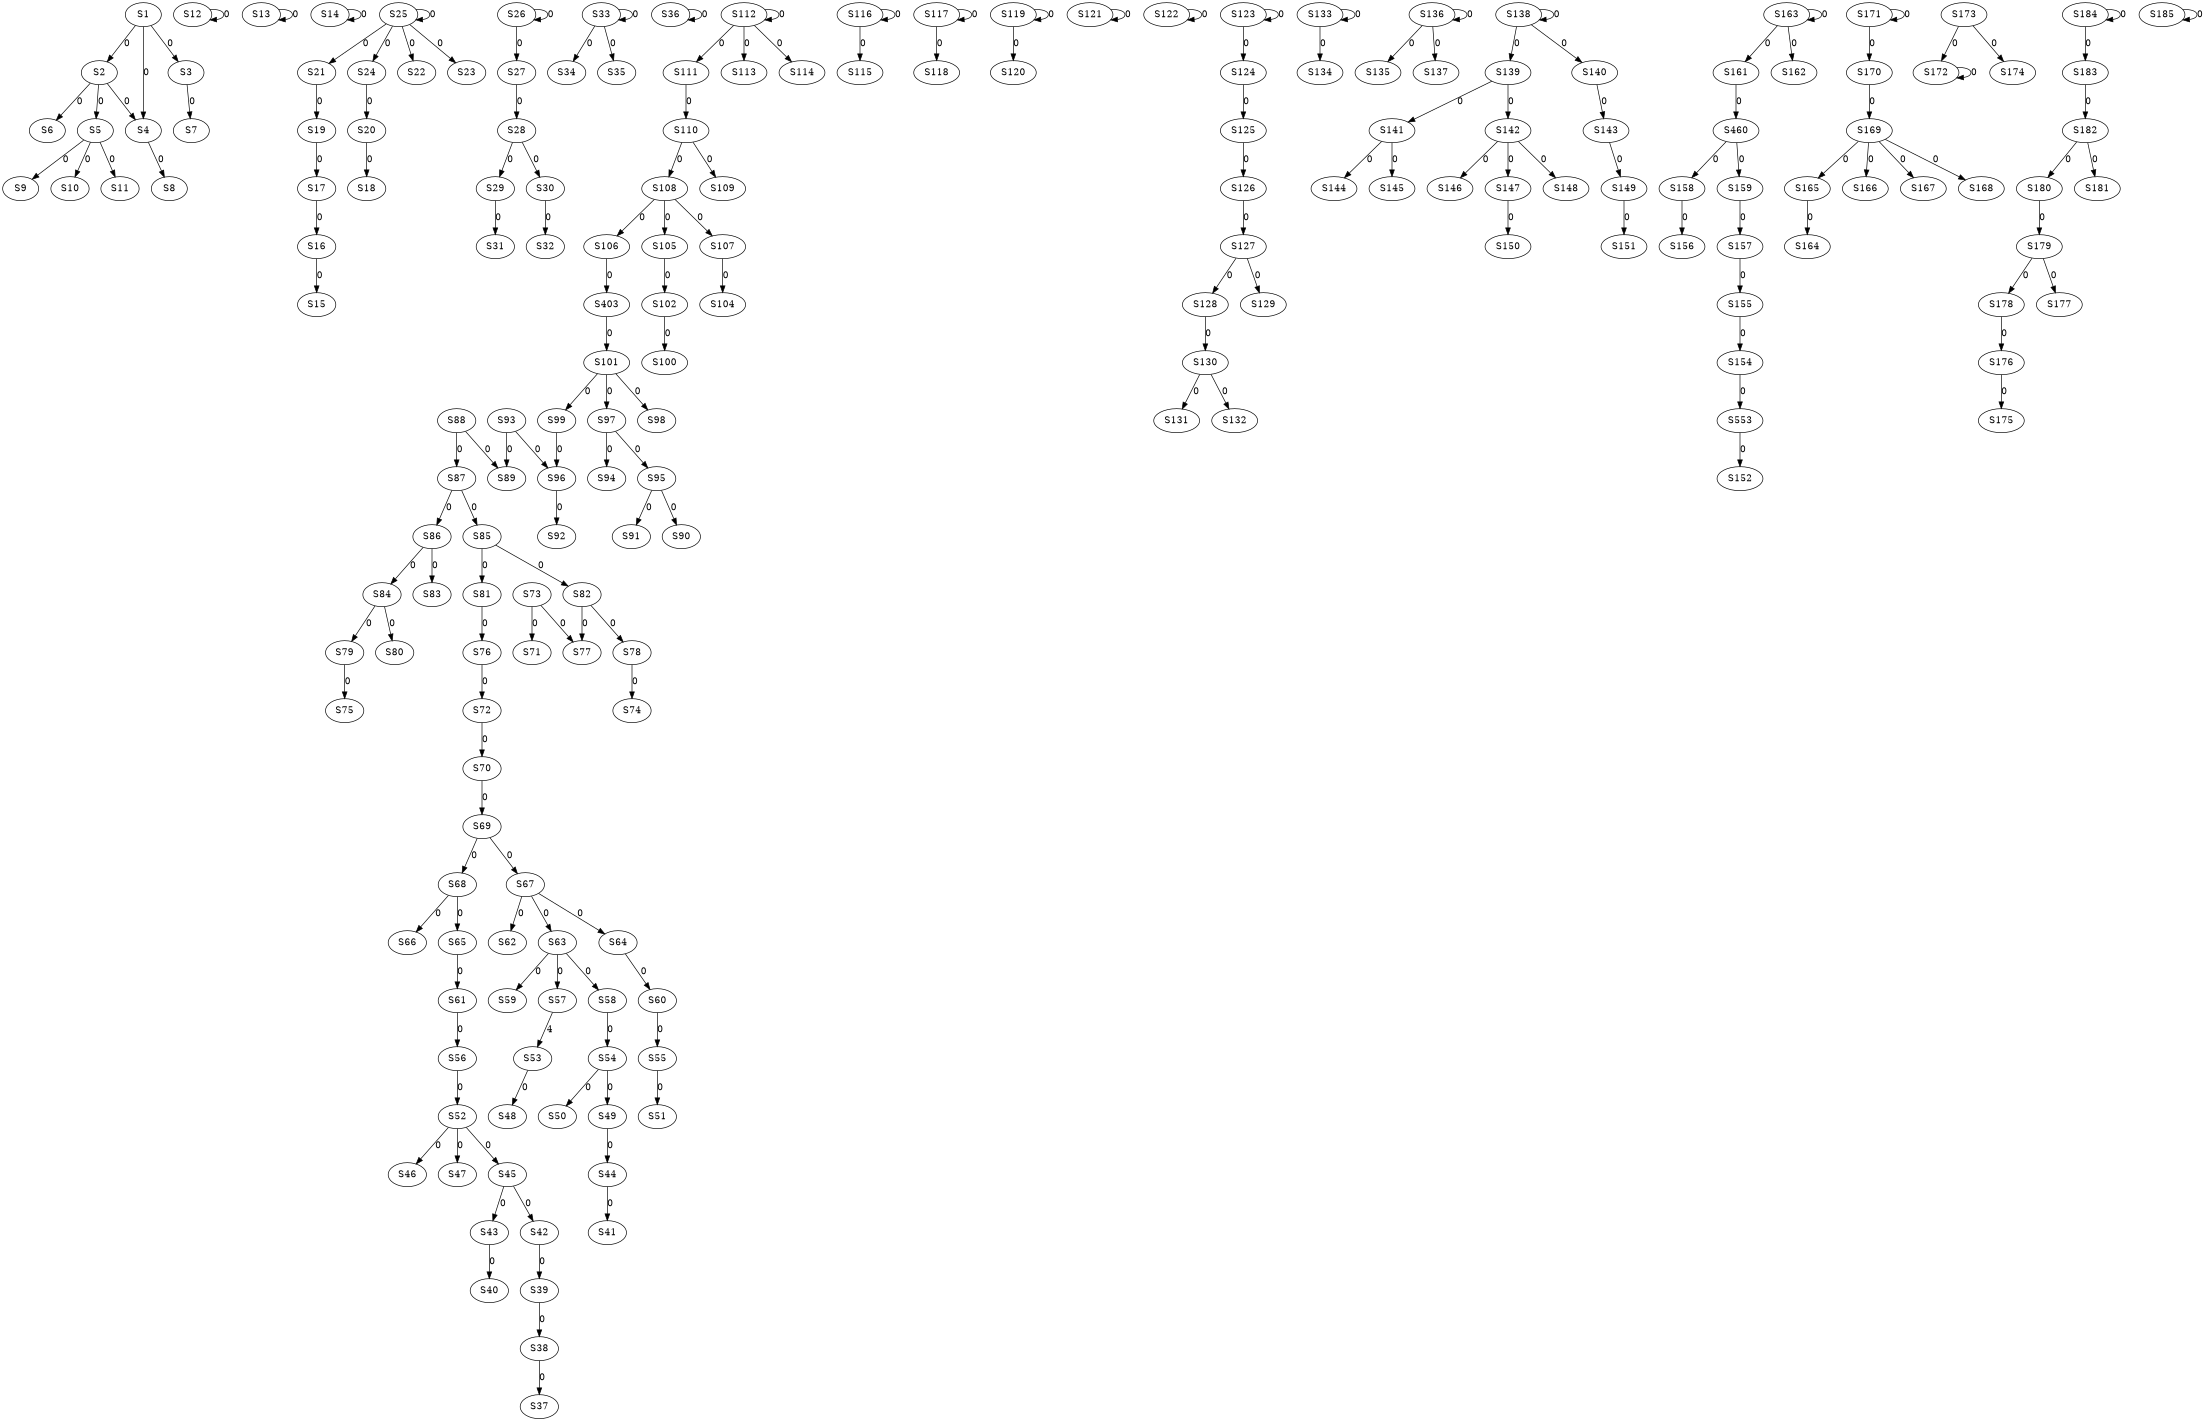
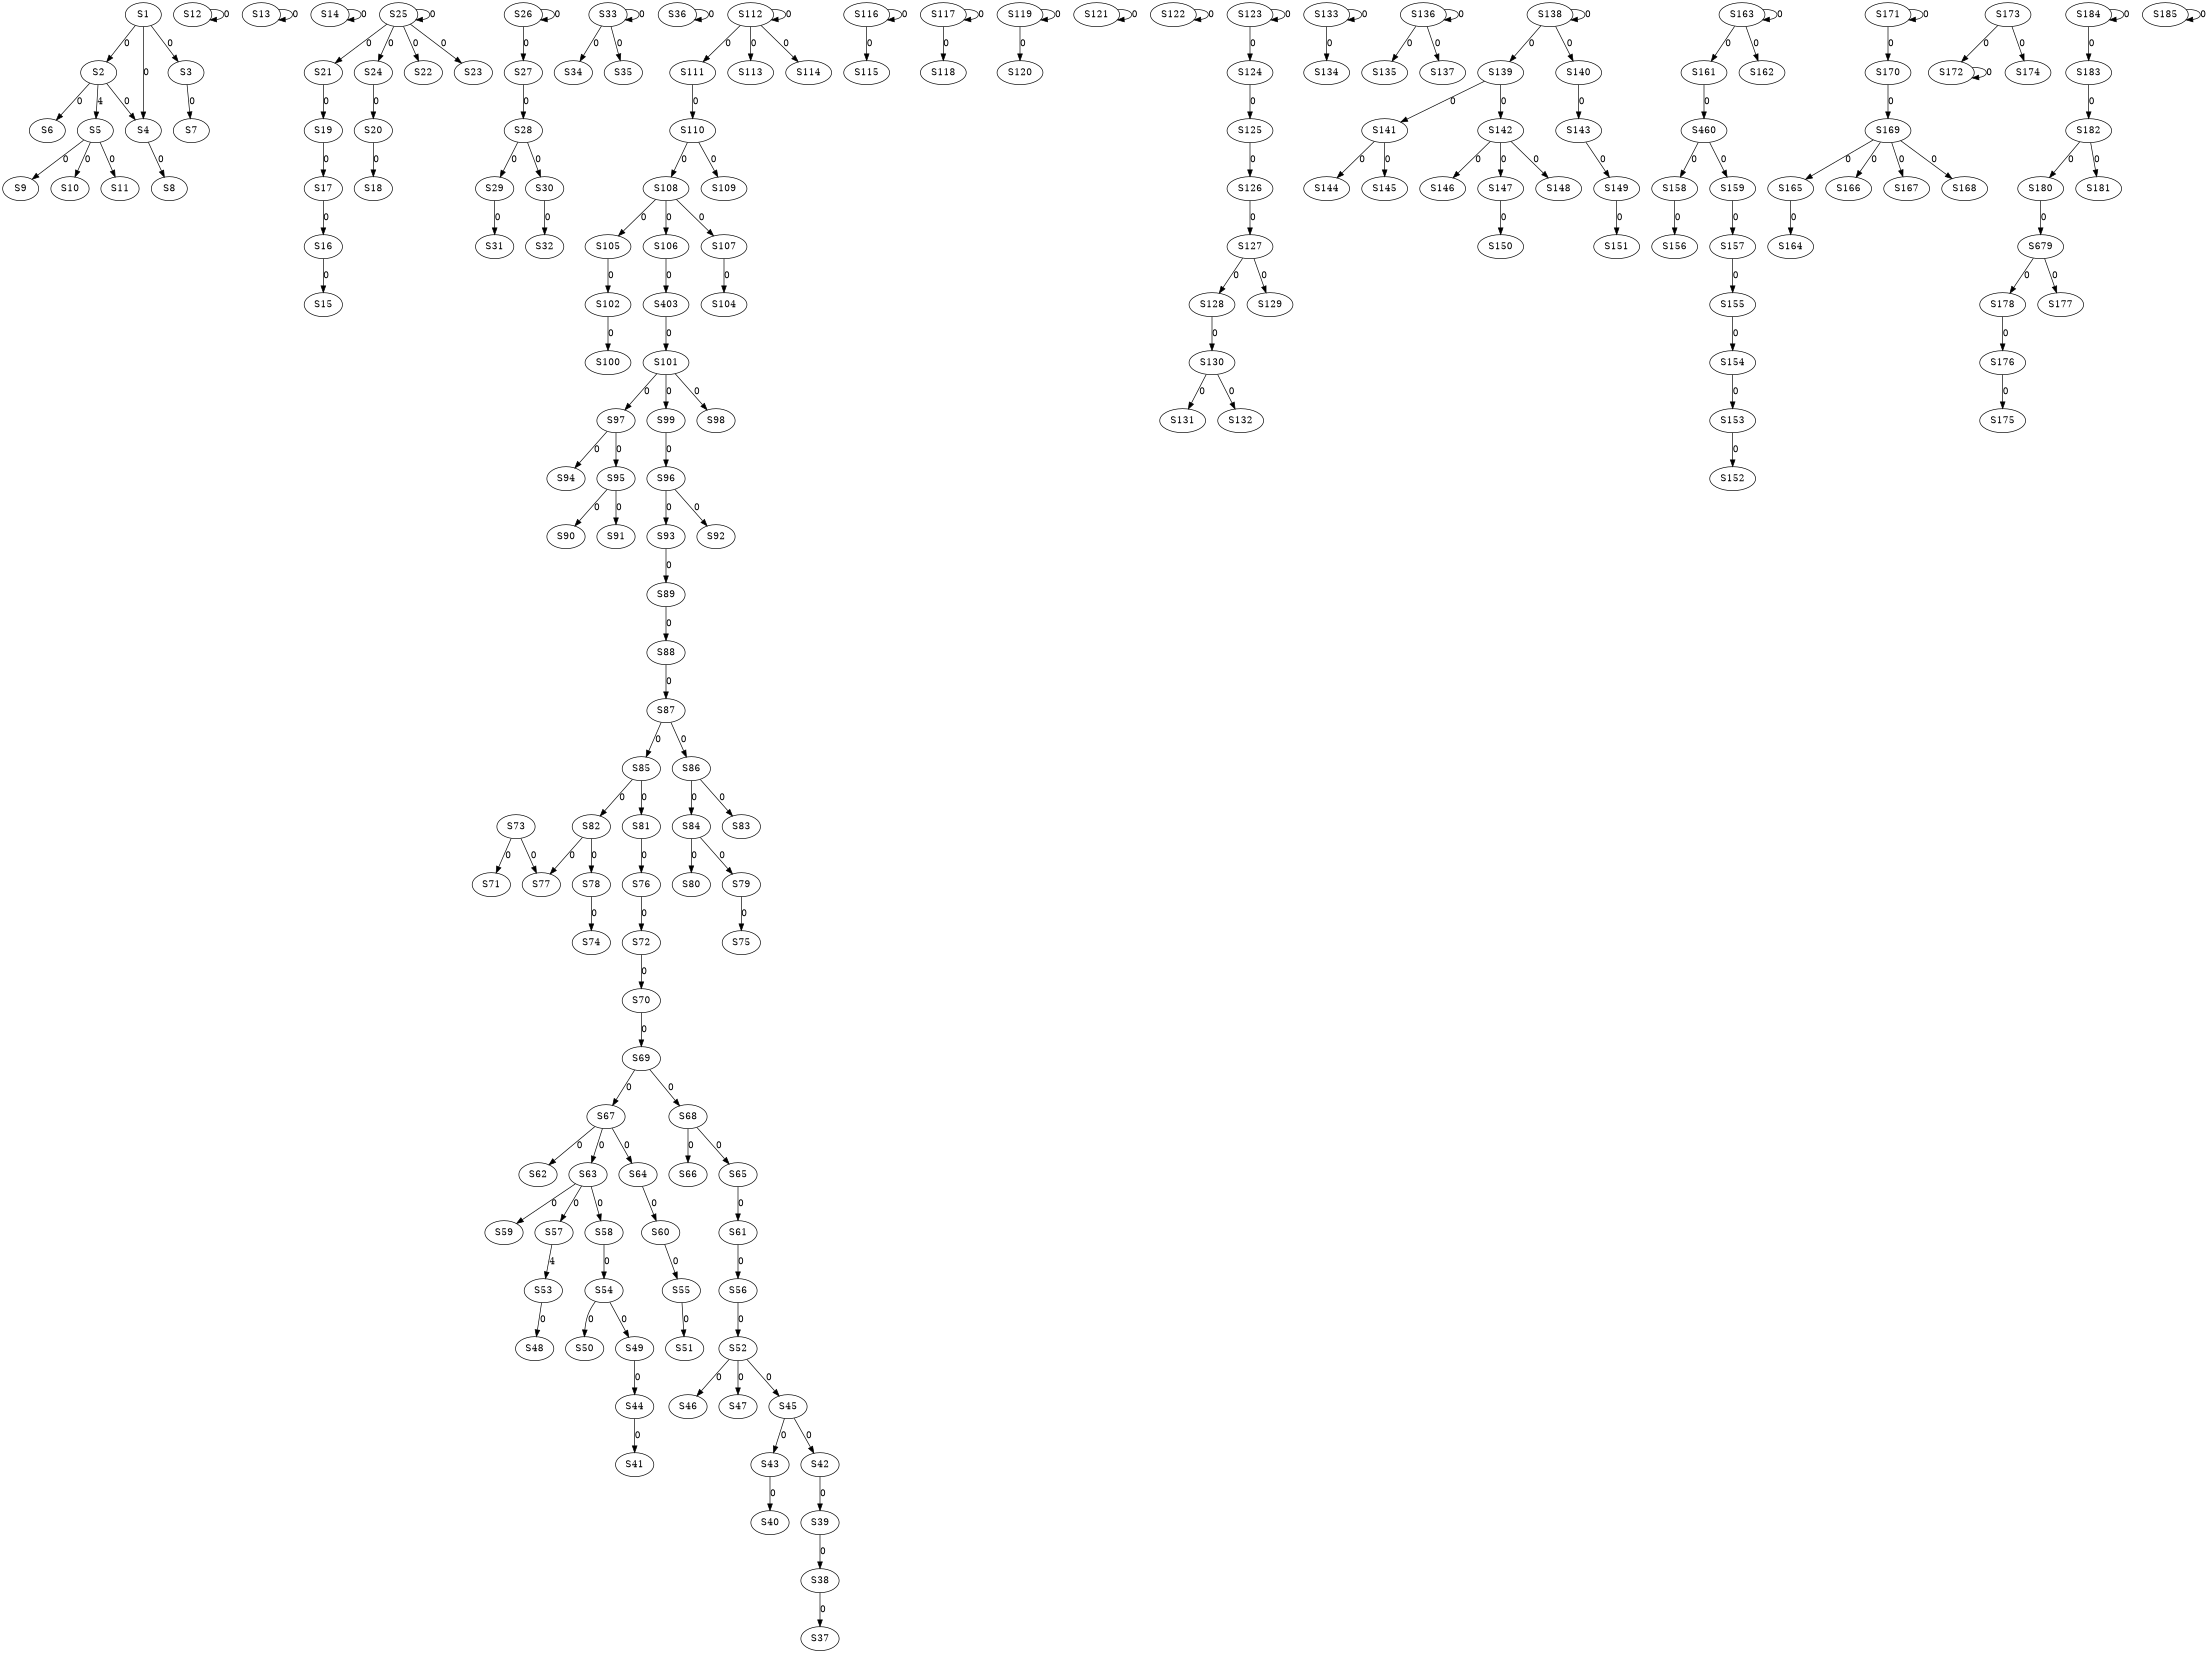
(101, 102) -> (101, 102)
(2039, 247) -> (2041, 247)
(1740, 421) -> (1733, 421)
(479, 447) -> (666, 620)
(529, 447) -> (666, 504)
